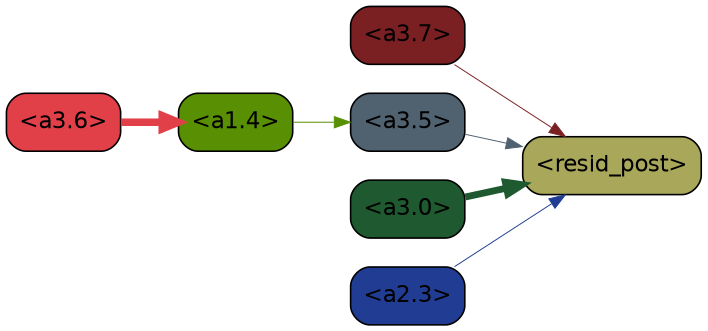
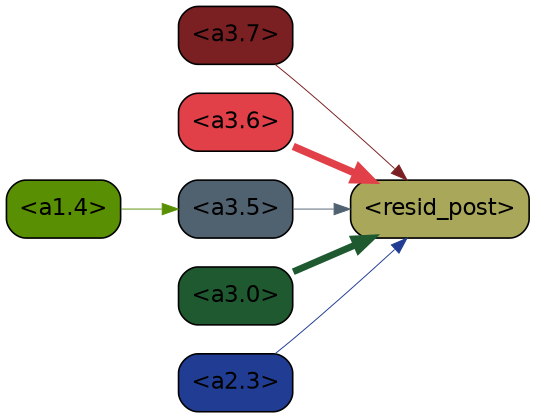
(141, 122) -> (325, 160)
